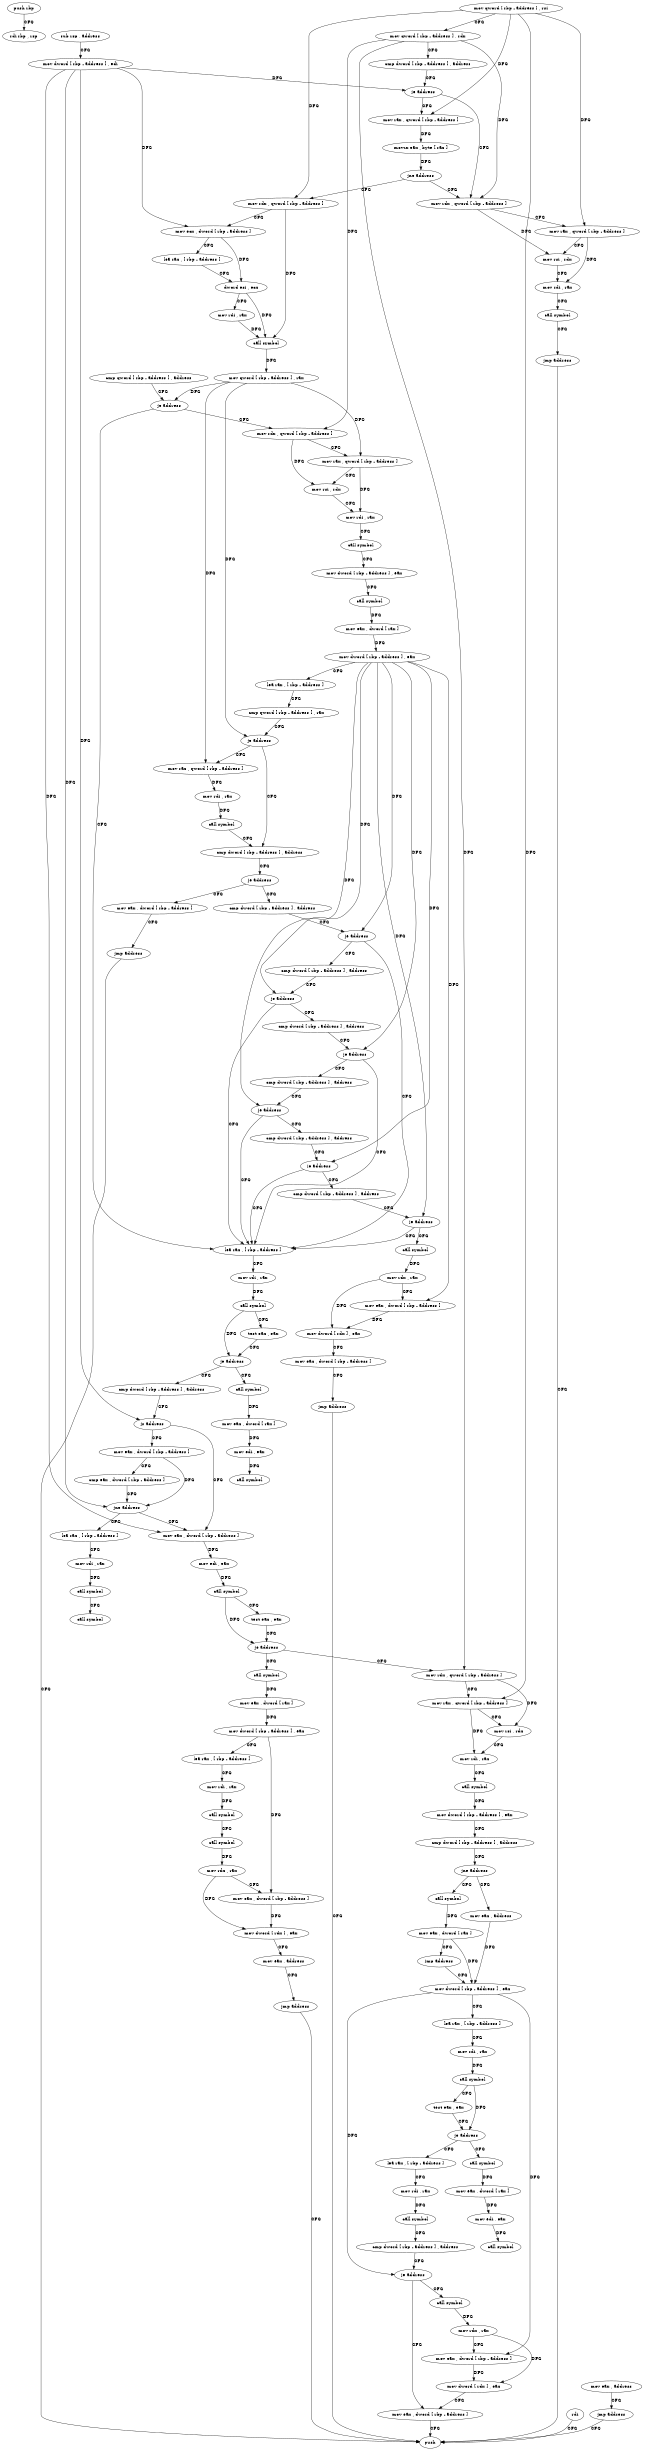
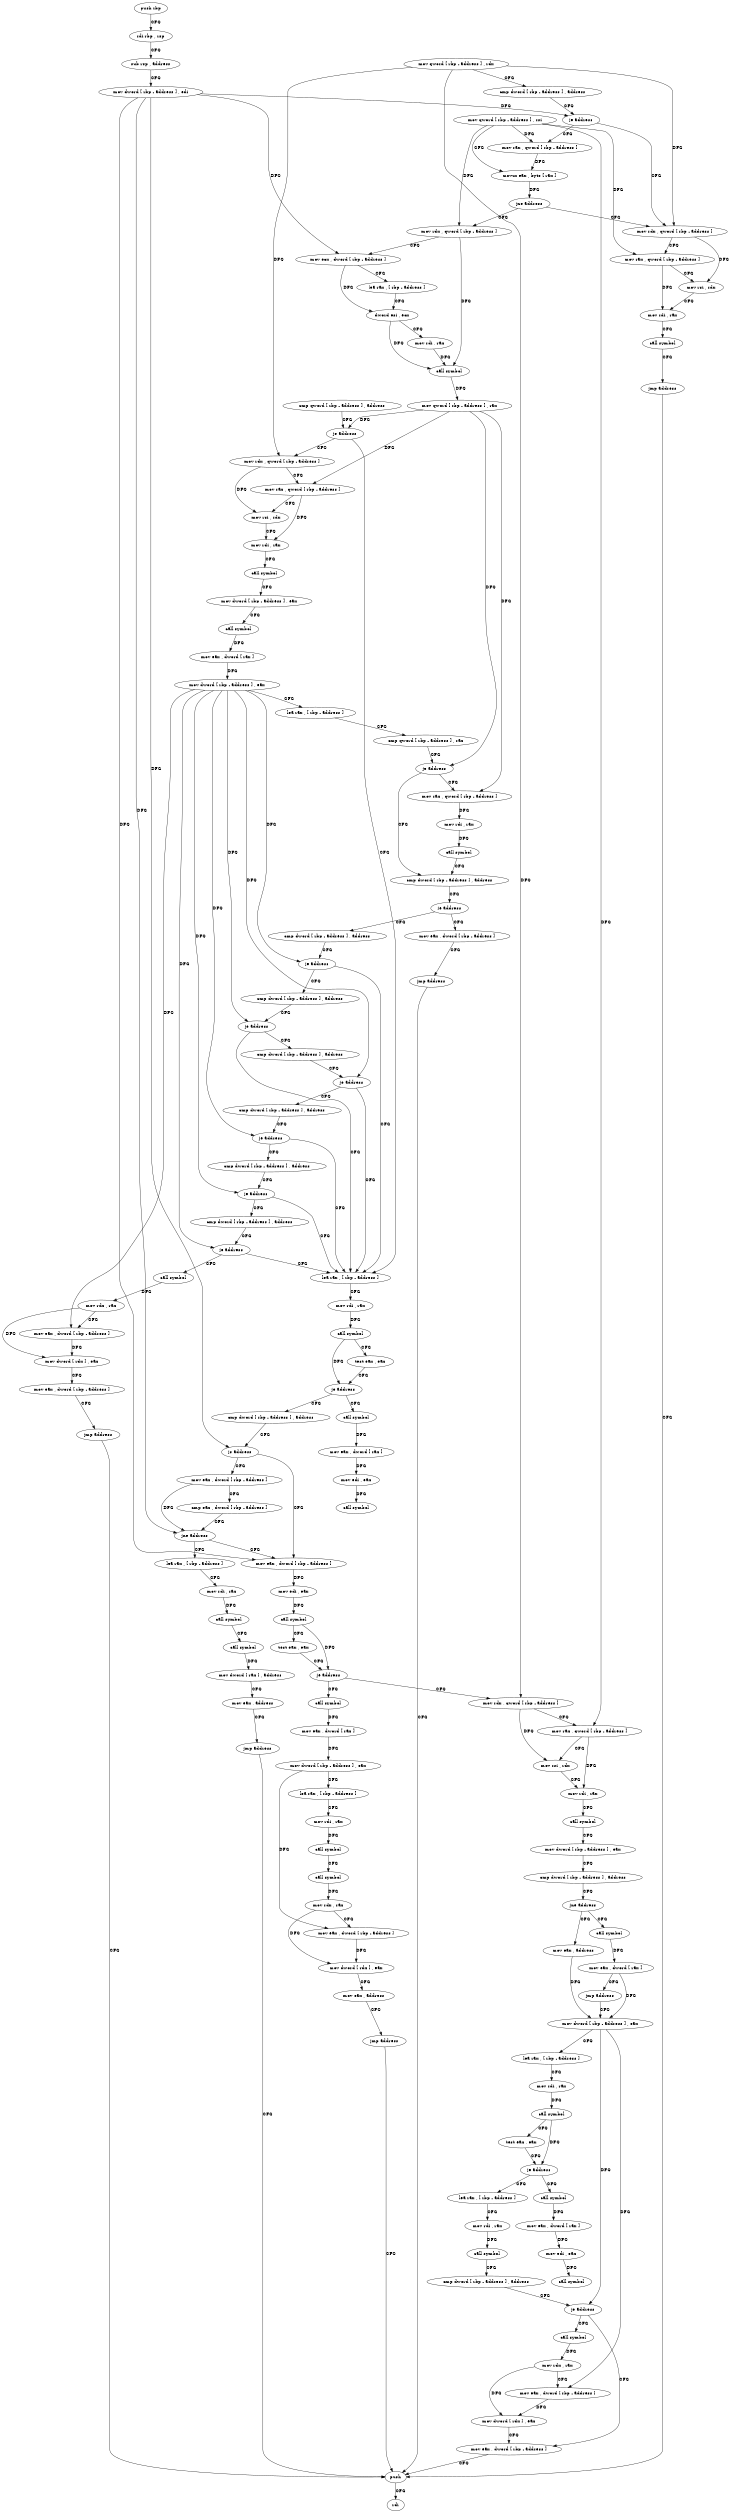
(471, 22) -> (473, 150)
none -> (151, 49)
none -> (250, 1675)
(511, 2440) -> (396, 2490)
